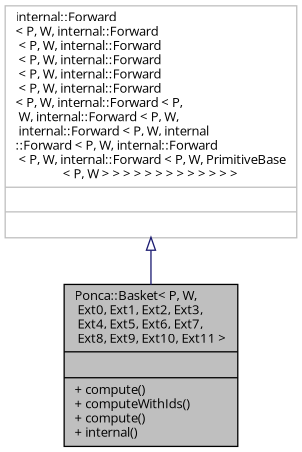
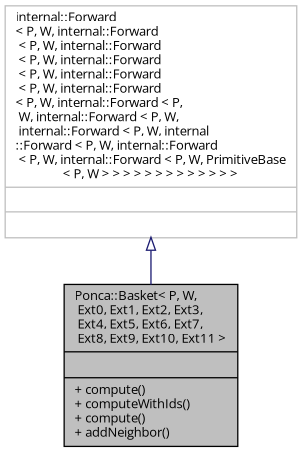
(106, 433) -> (122, 433)
